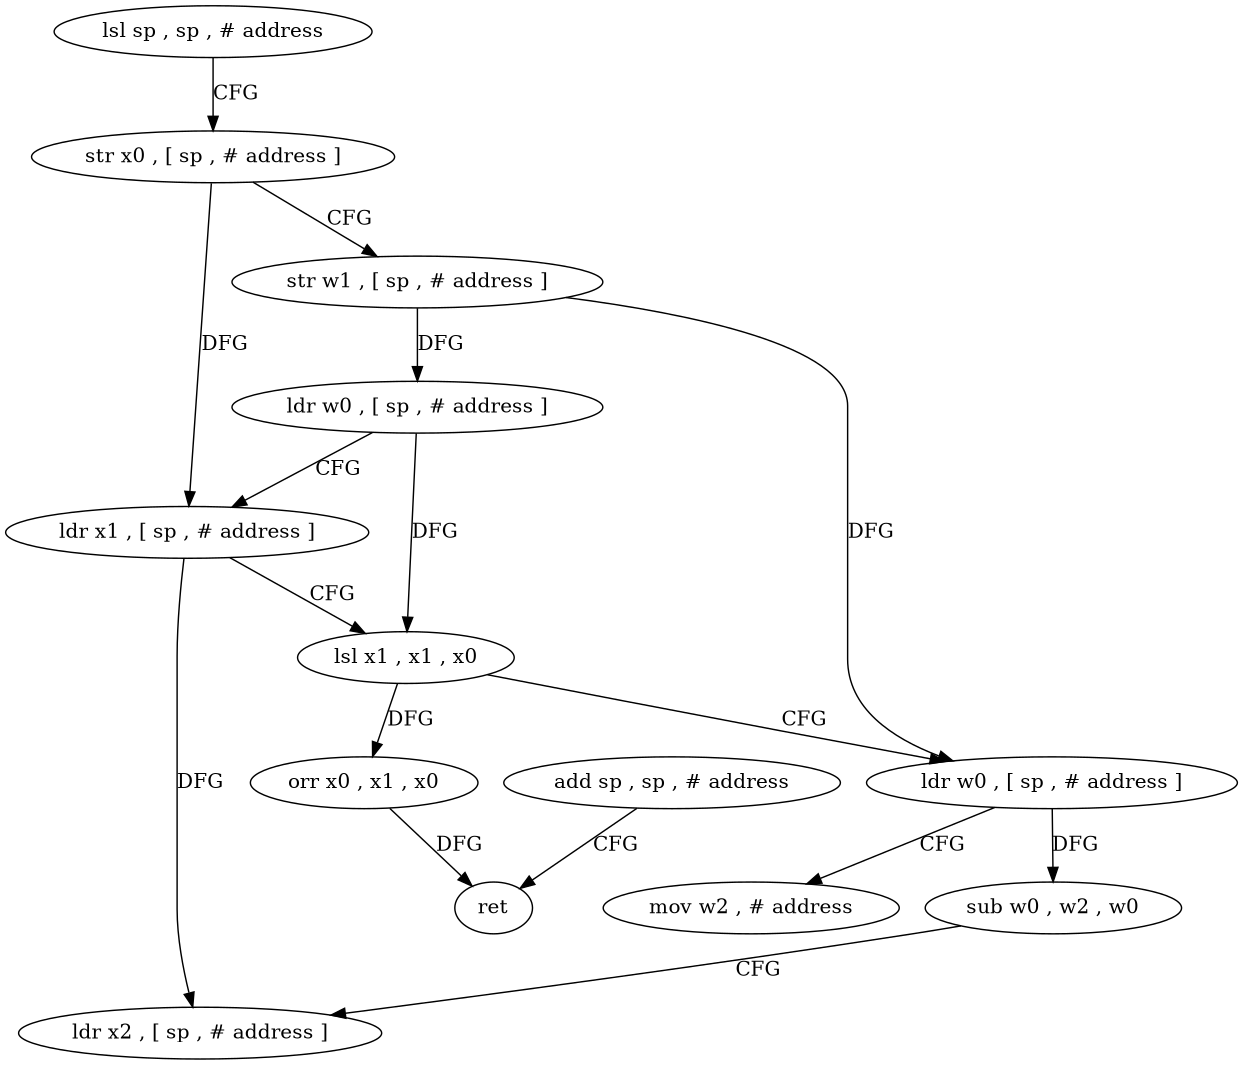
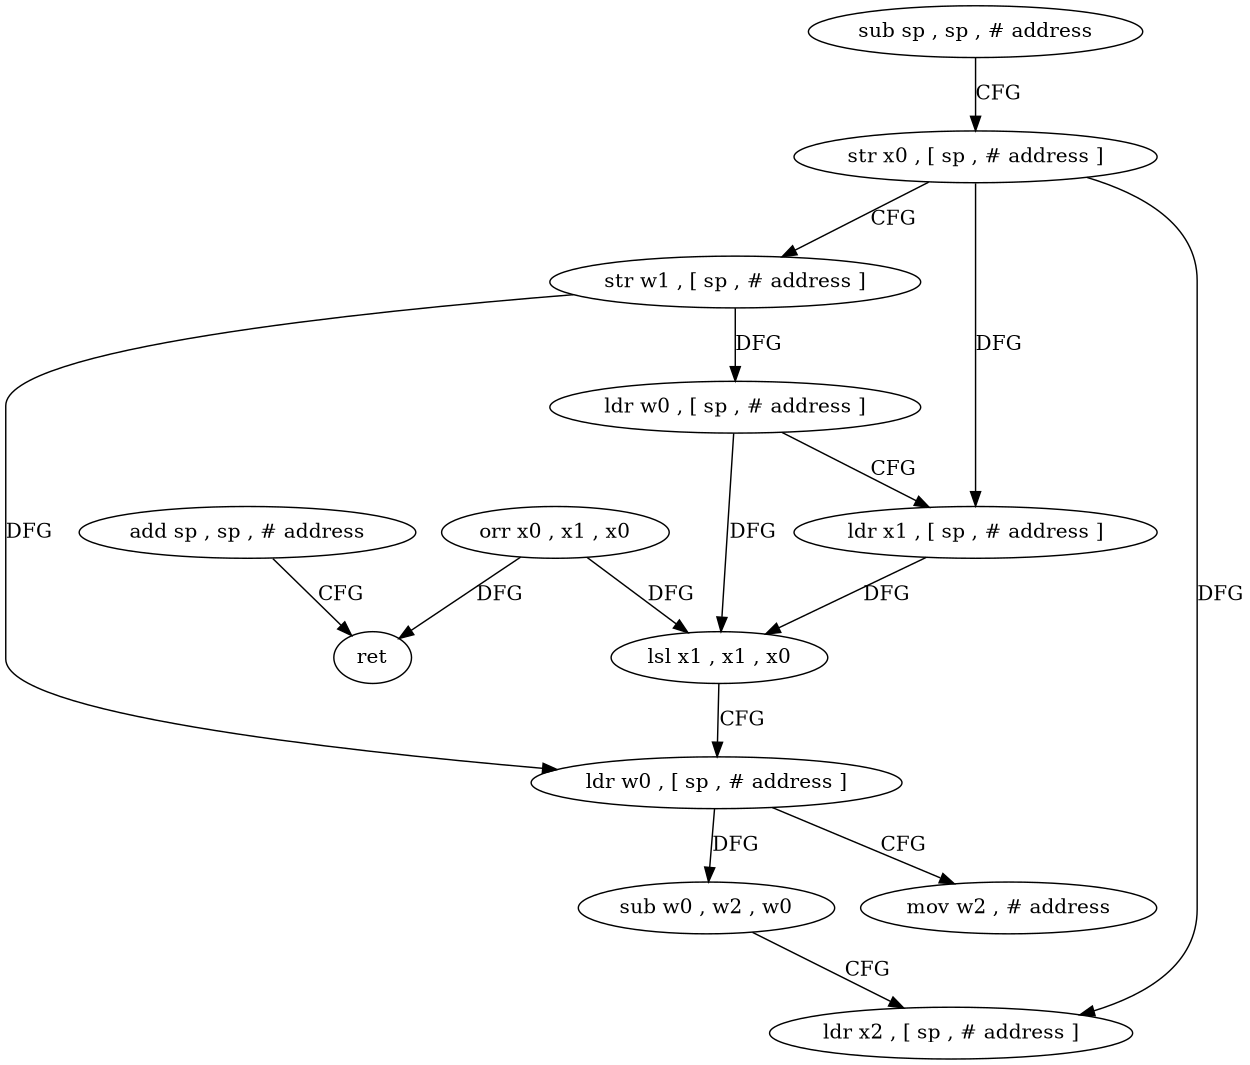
(213, 32) -> (976, 32)
(333, 595) -> (887, 595)
(387, 713) -> (632, 591)
(177, 776) -> (1197, 592)
